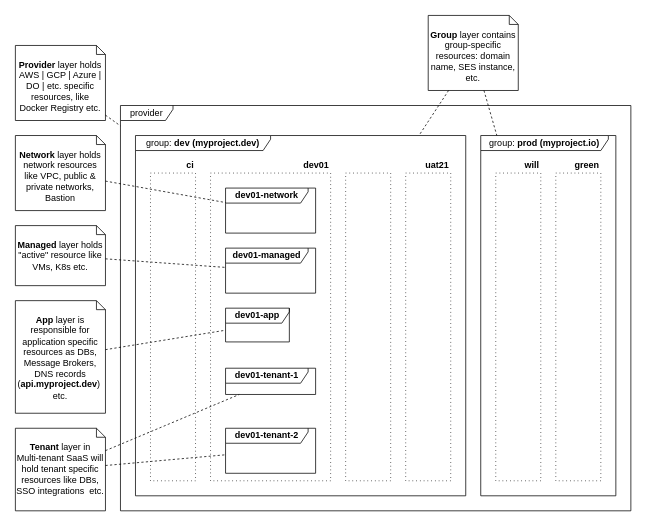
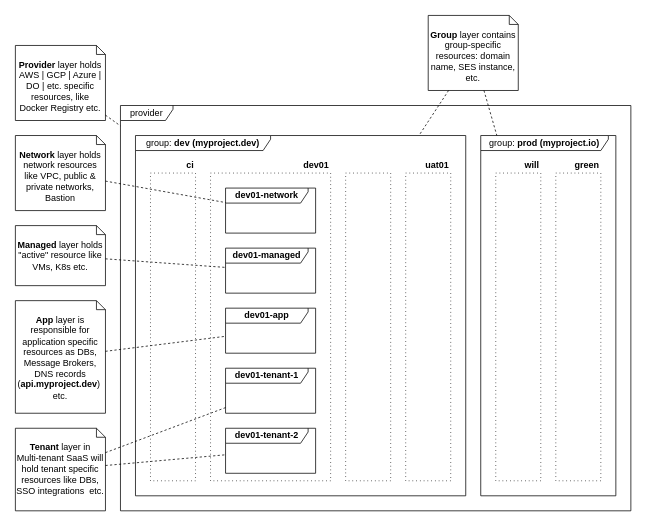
(436, 165) -> (436, 165)
(257, 325) -> (270, 330)
(270, 381) -> (270, 390)
